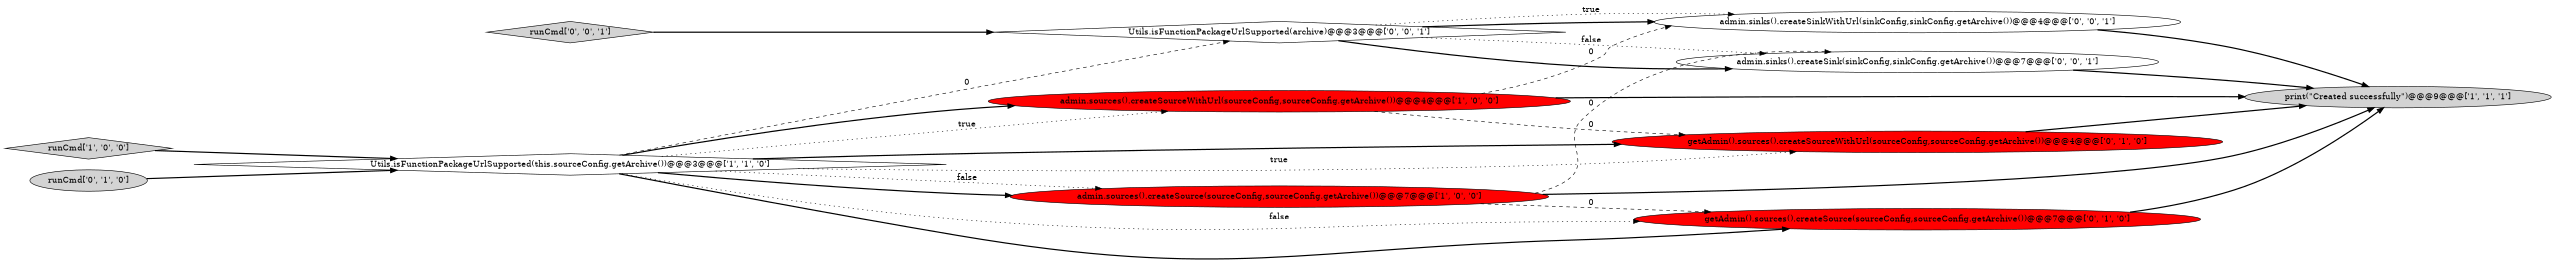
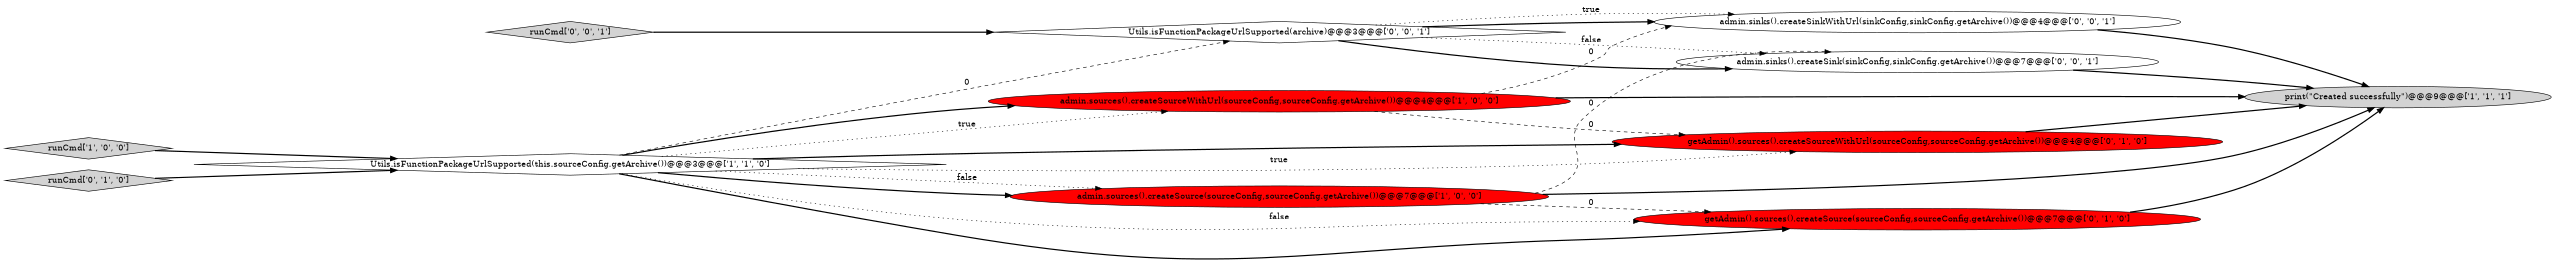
(89, 181) -> (89, 181)
